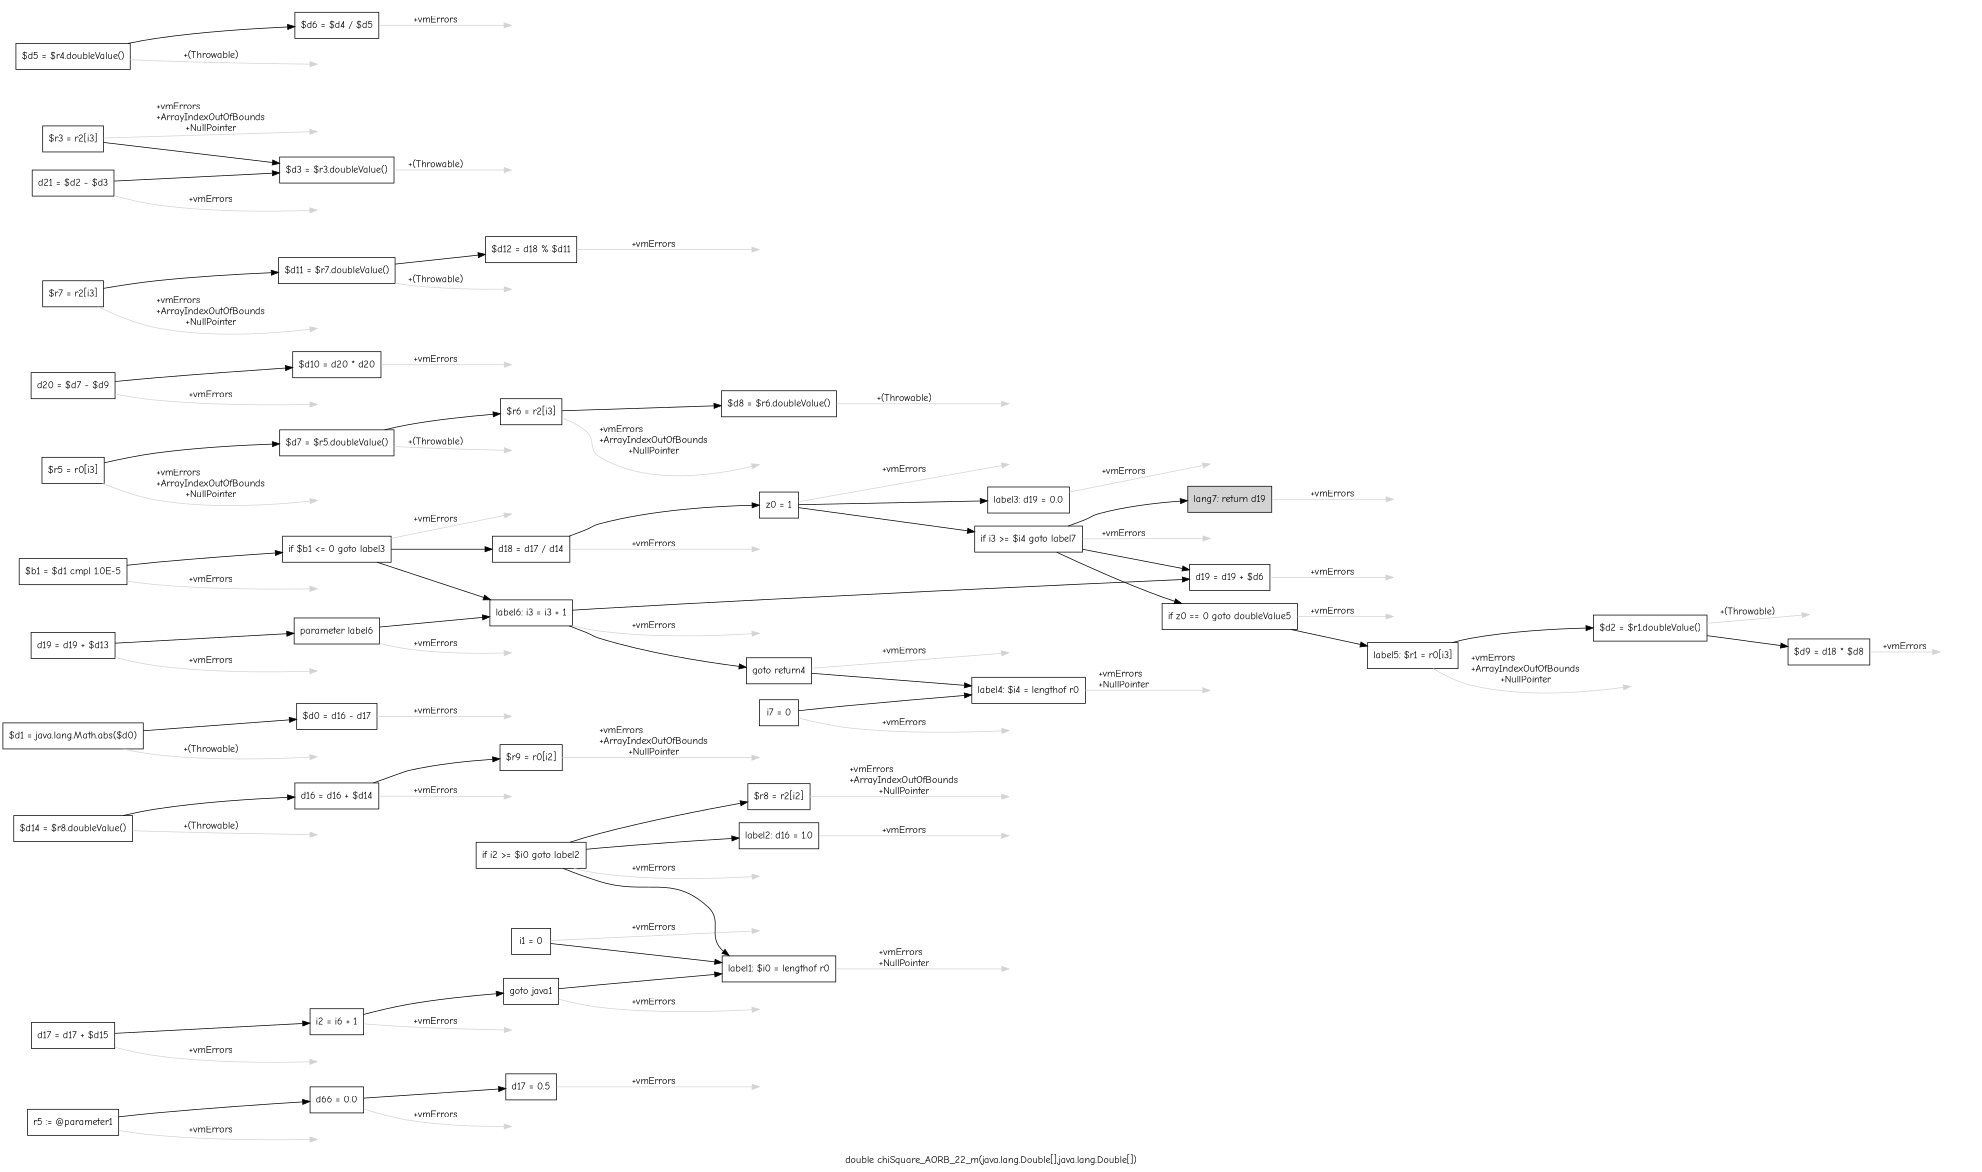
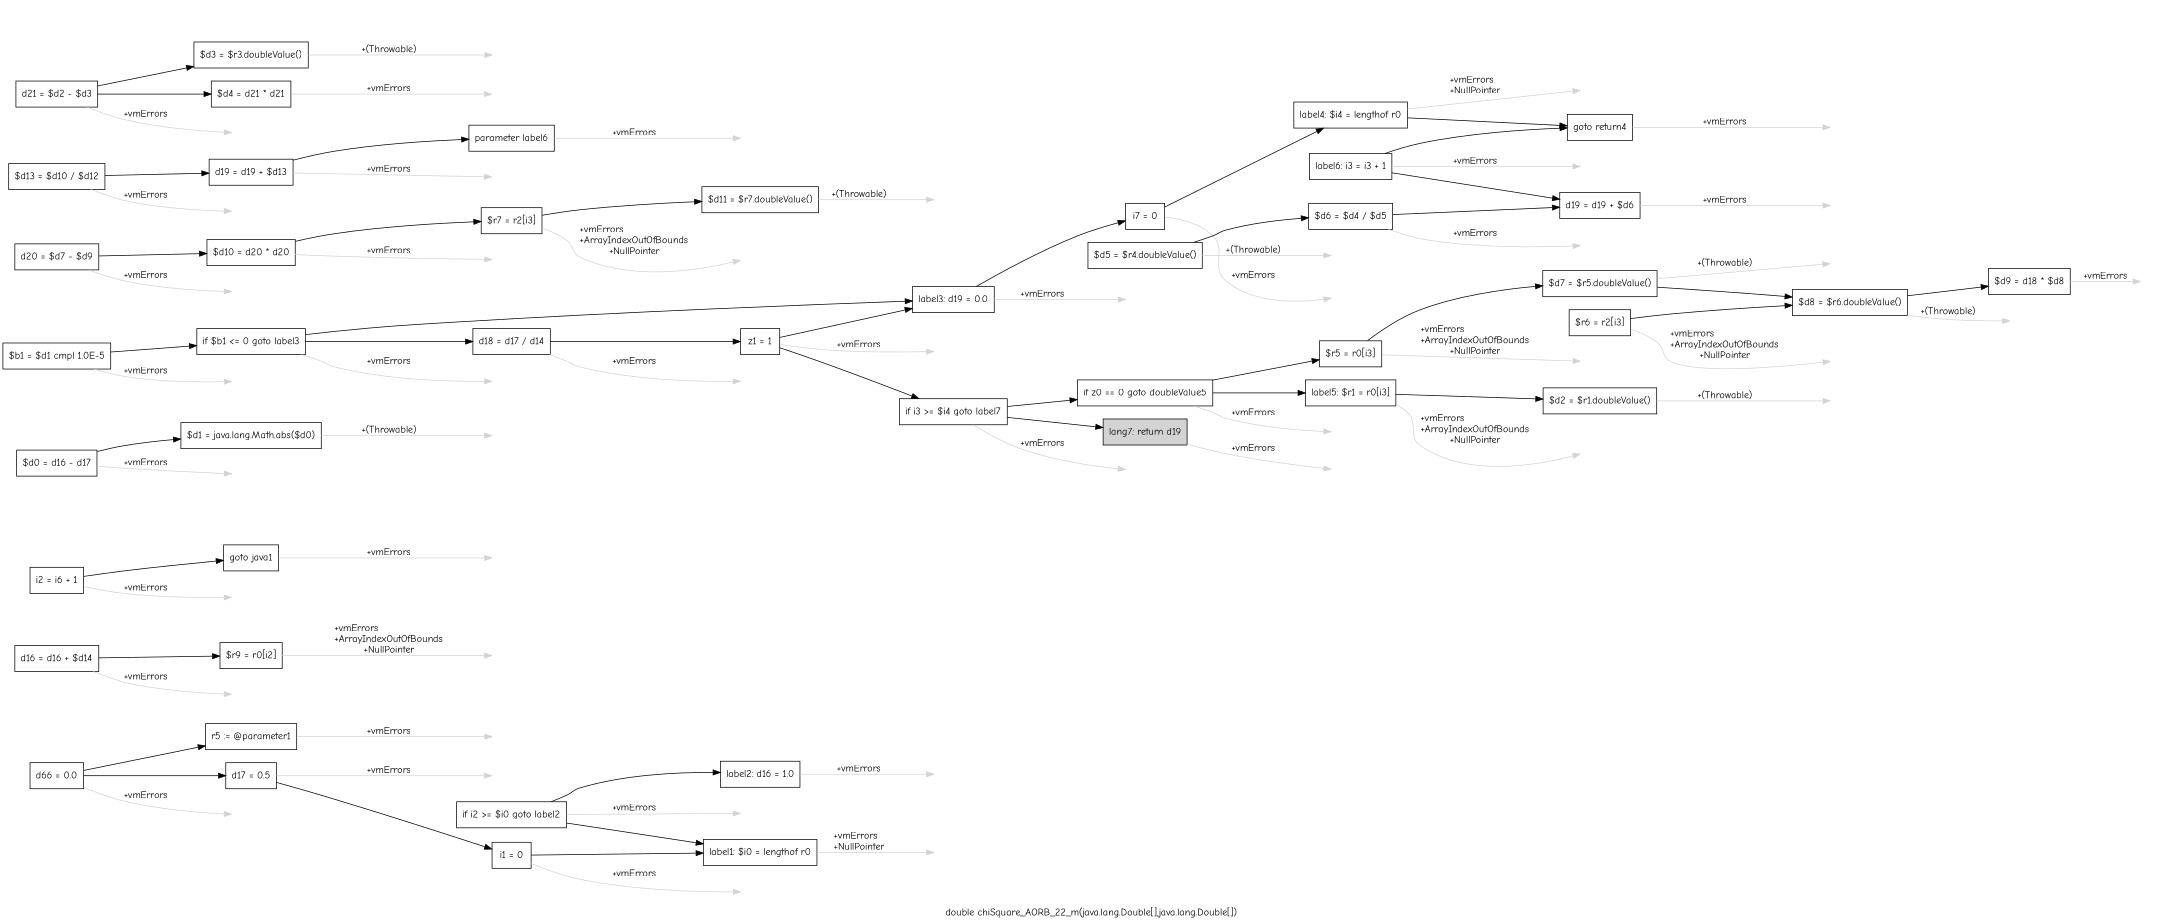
none -> (251, 94)
(73, 139) -> none
none -> (57, 177)
none -> (384, 228)
(531, 250) -> none
none -> (1045, 250)
none -> (1263, 371)
(439, 420) -> (1721, 292)
(779, 505) -> (760, 342)
(1132, 559) -> (1472, 211)
(430, 580) -> (605, 314)
(431, 622) -> none
(1744, 641) -> (1944, 291)
(888, 679) -> (1484, 122)
(216, 725) -> (135, 444)
(779, 797) -> none
none -> (381, 814)
(73, 829) -> none
(637, 981) -> none
(73, 1035) -> none
(211, 1108) -> (141, 759)
